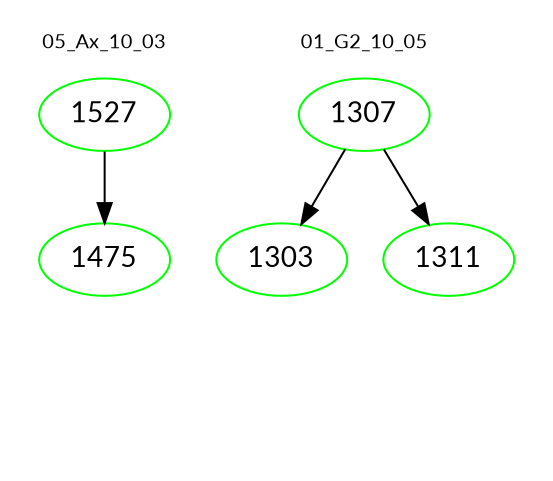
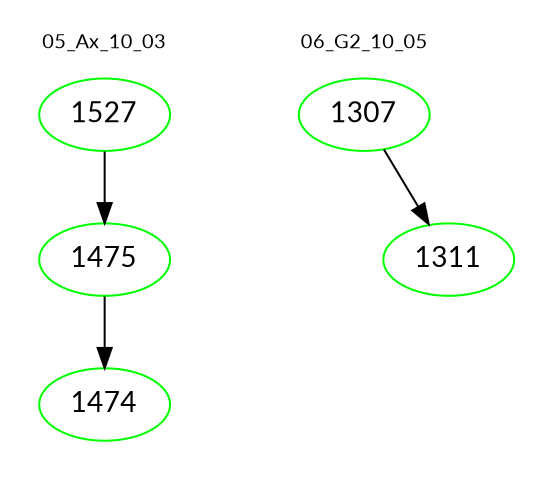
(365, 43) -> (365, 43)
(282, 260) -> none
none -> (105, 405)
